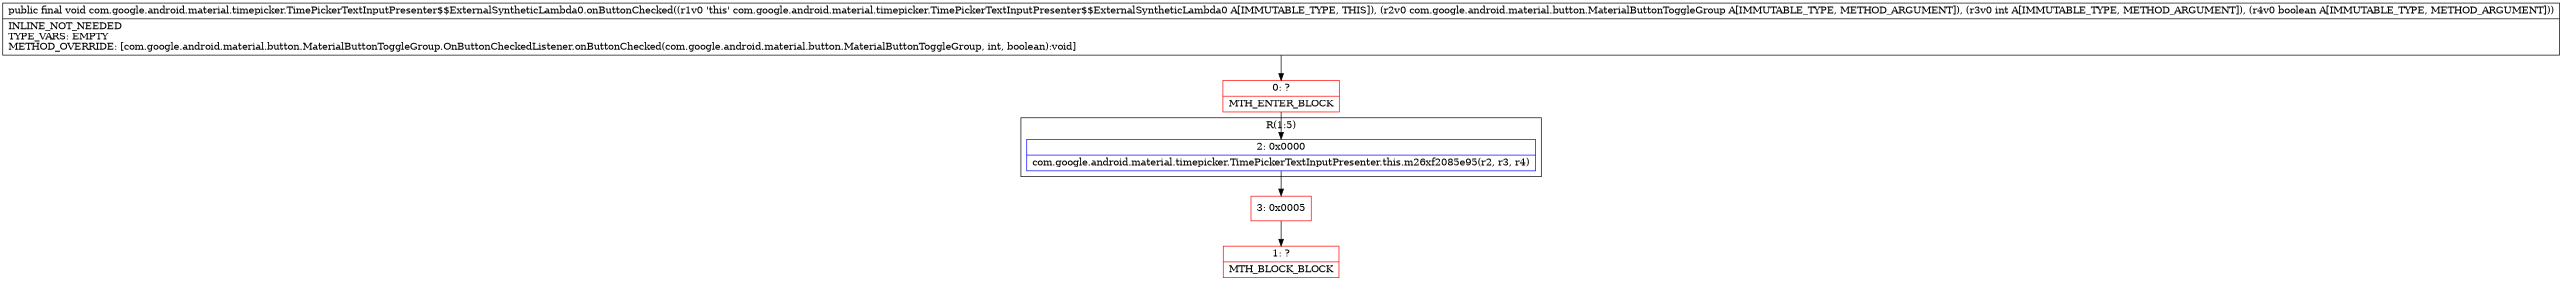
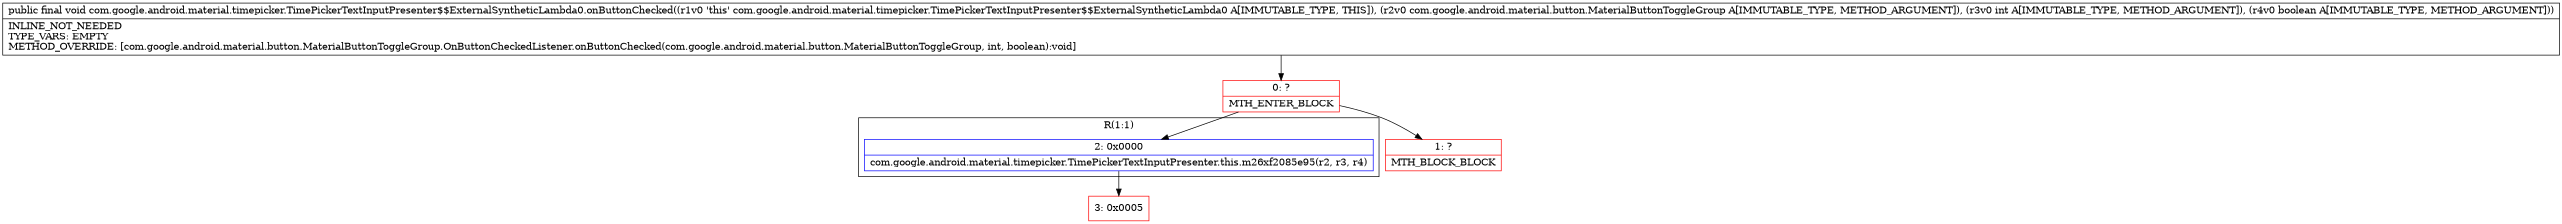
(1281, 126) -> (1119, 126)
(1281, 230) -> (1383, 118)
